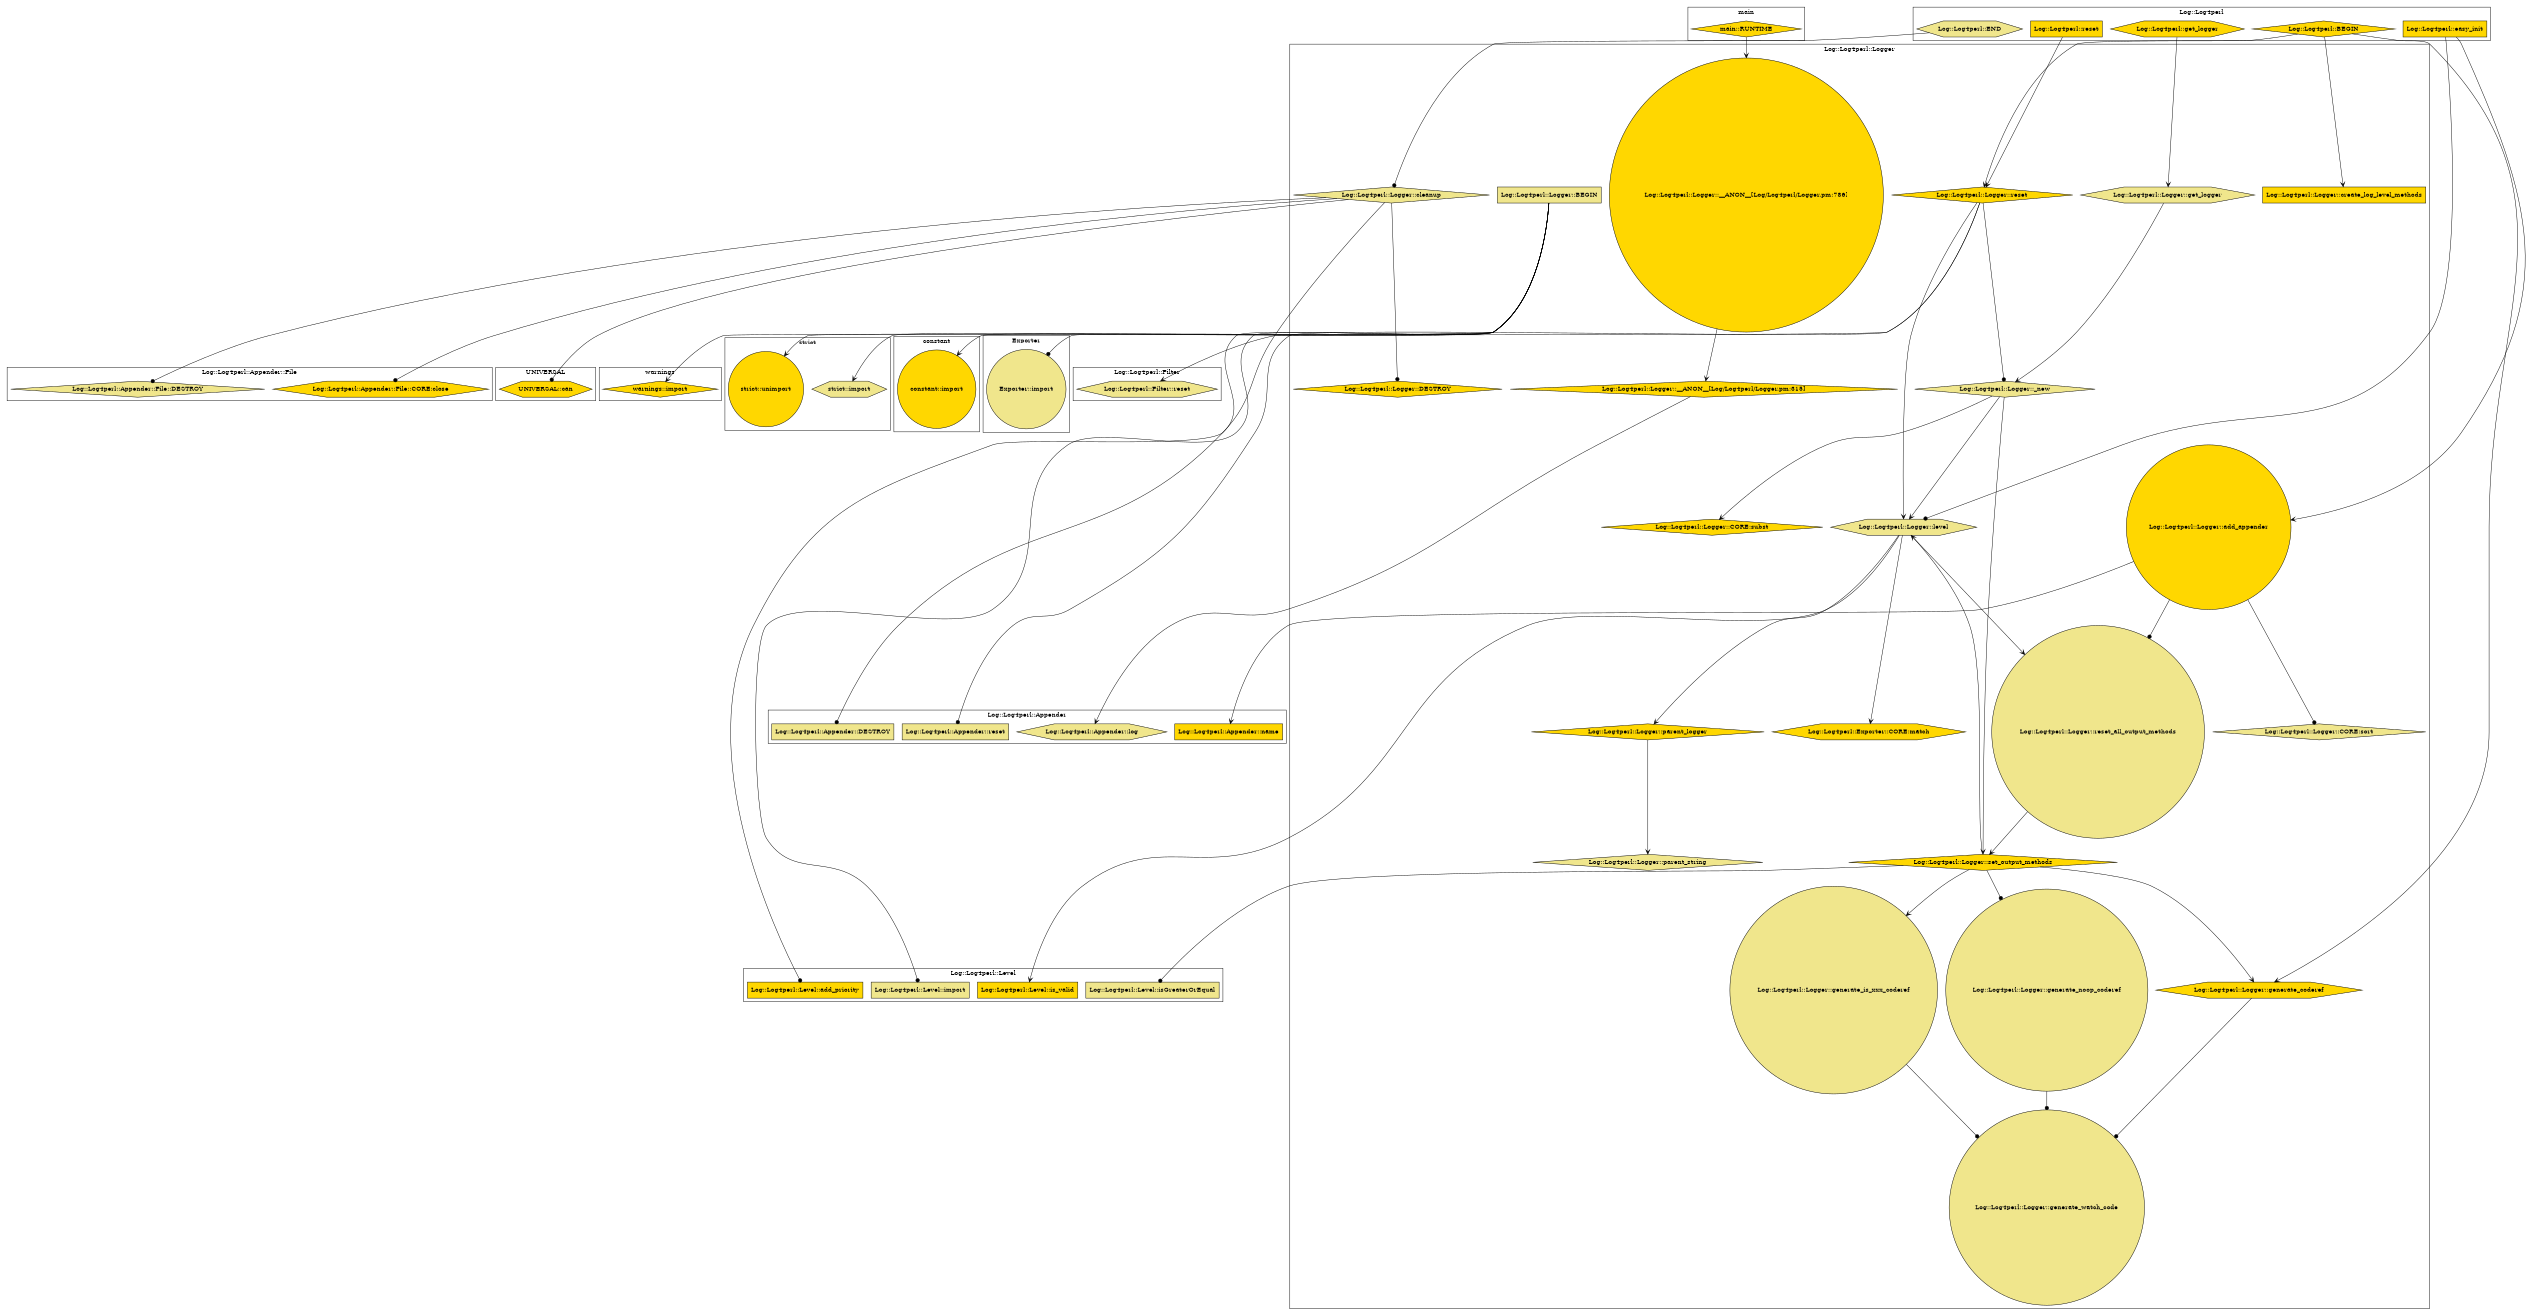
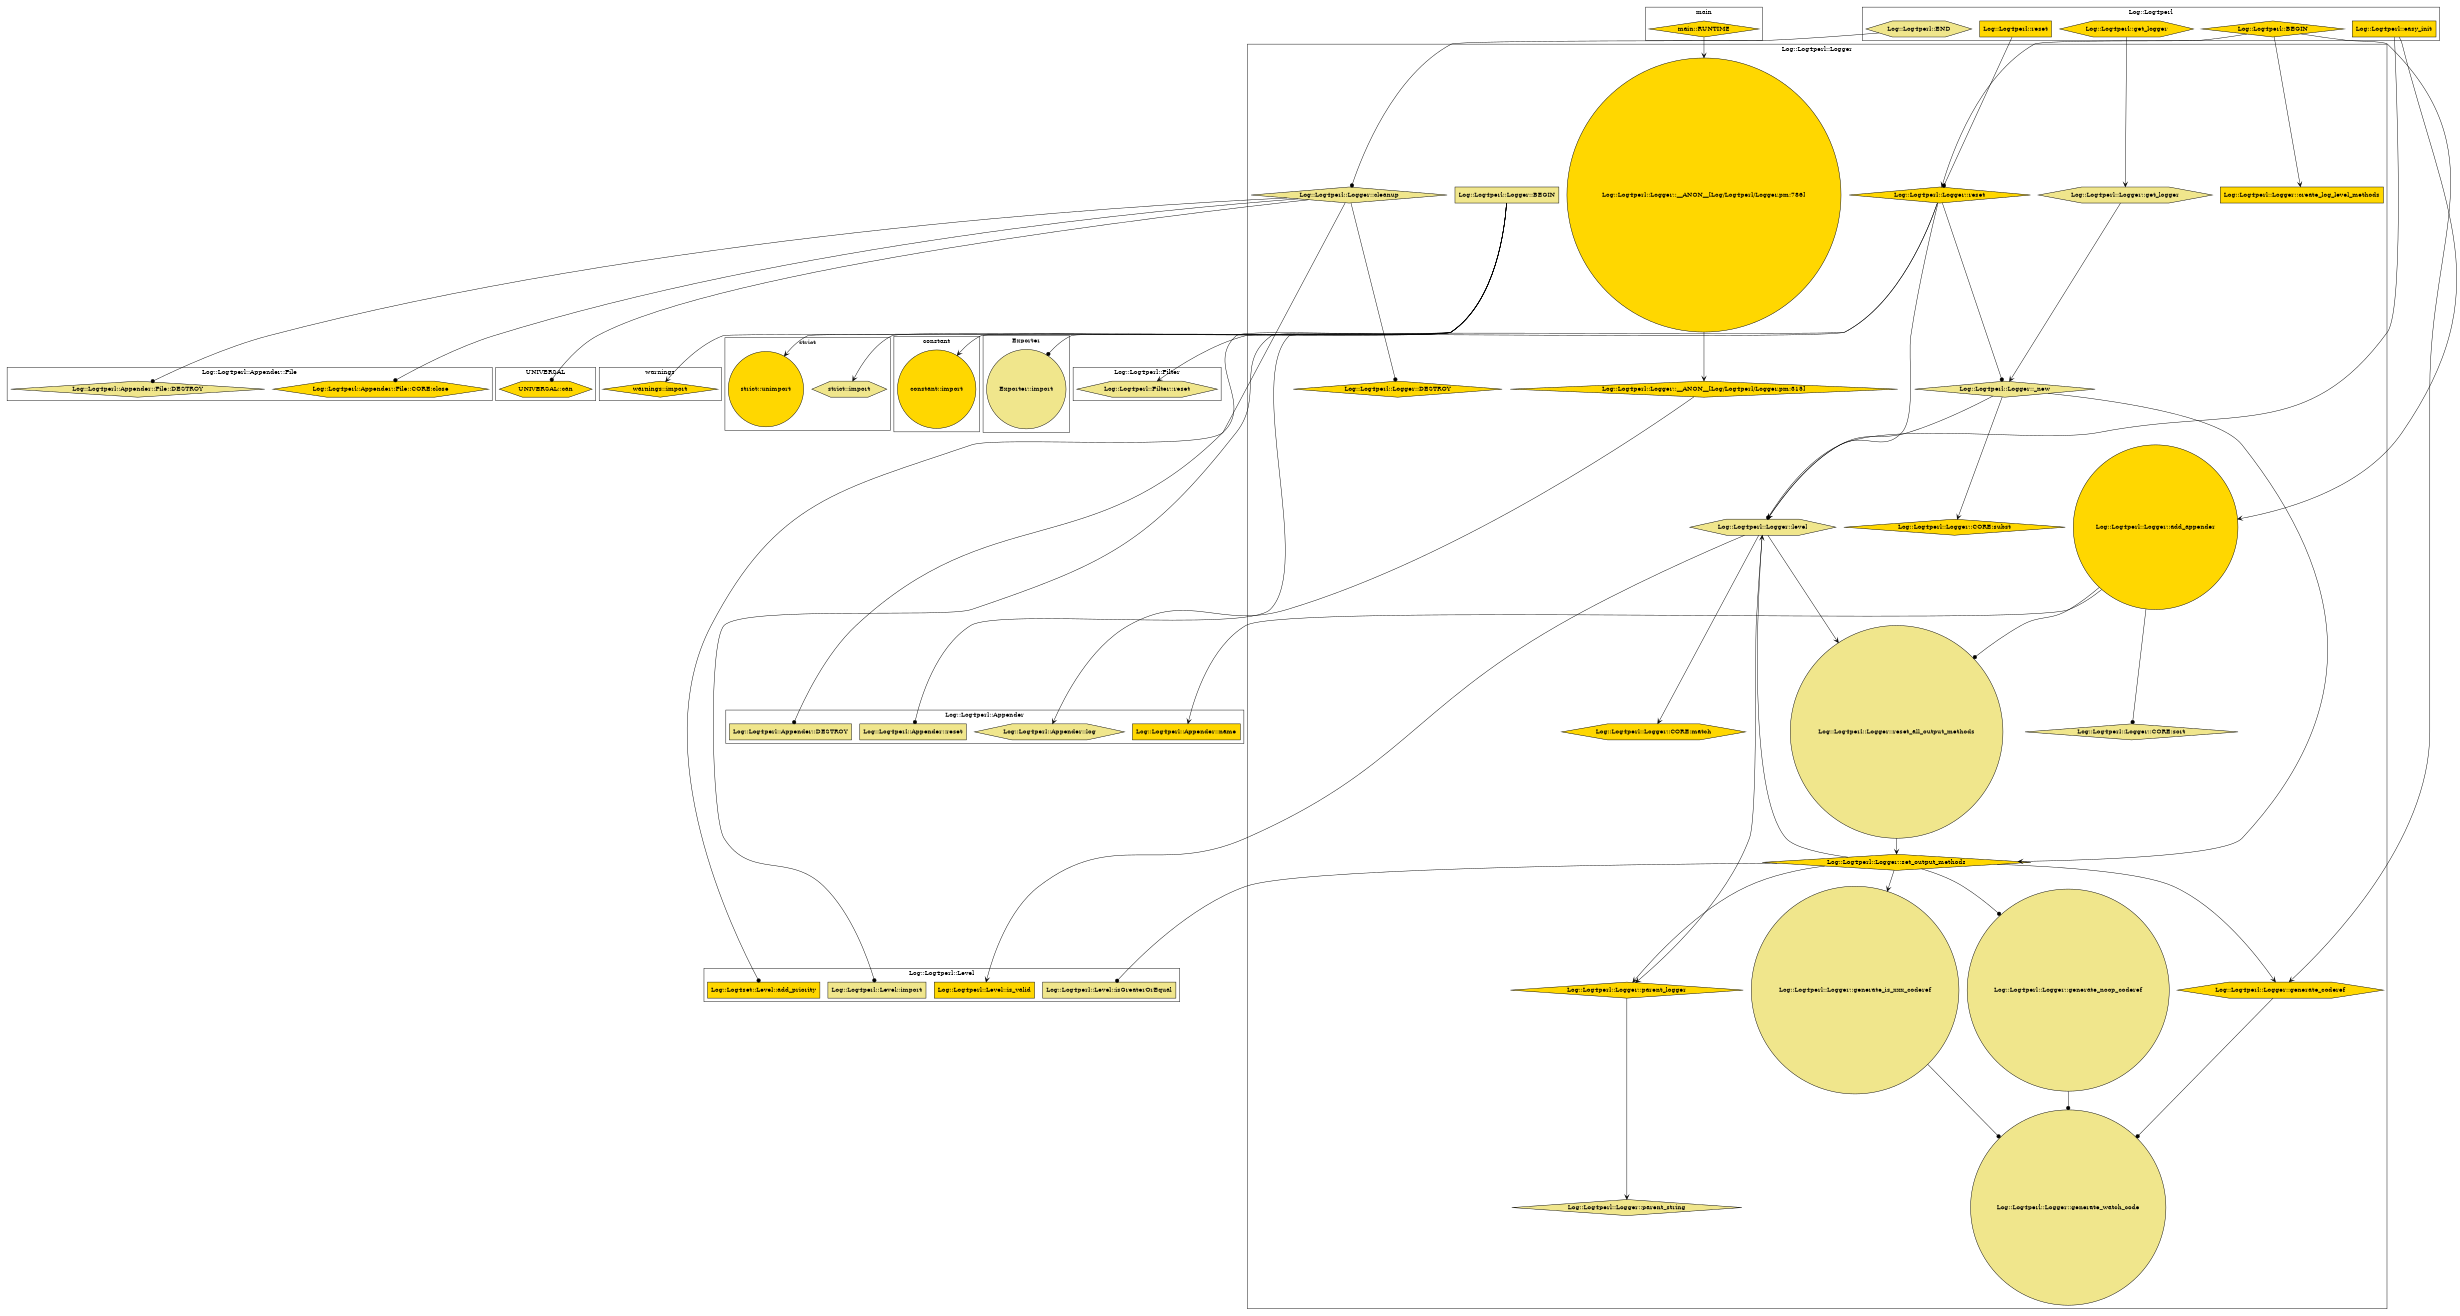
(2025, 110) -> (1978, 111)
(1869, 732) -> (1654, 732)
none -> (1719, 903)
(805, 990) -> (764, 990)
